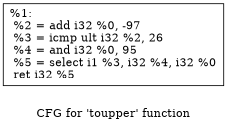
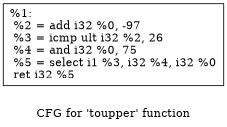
(74, 50) -> (74, 50)
